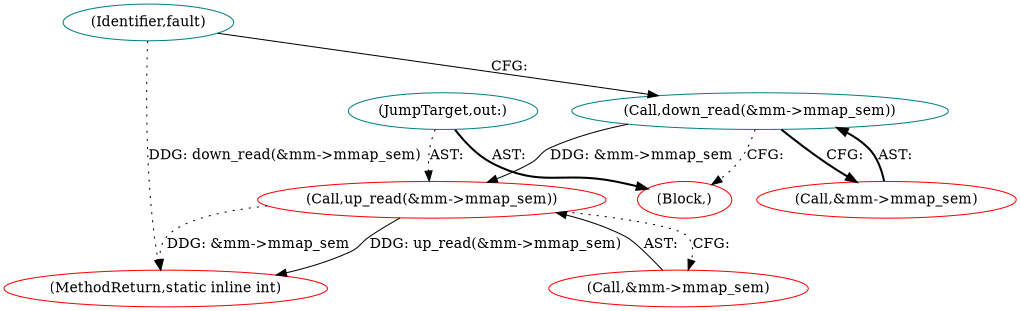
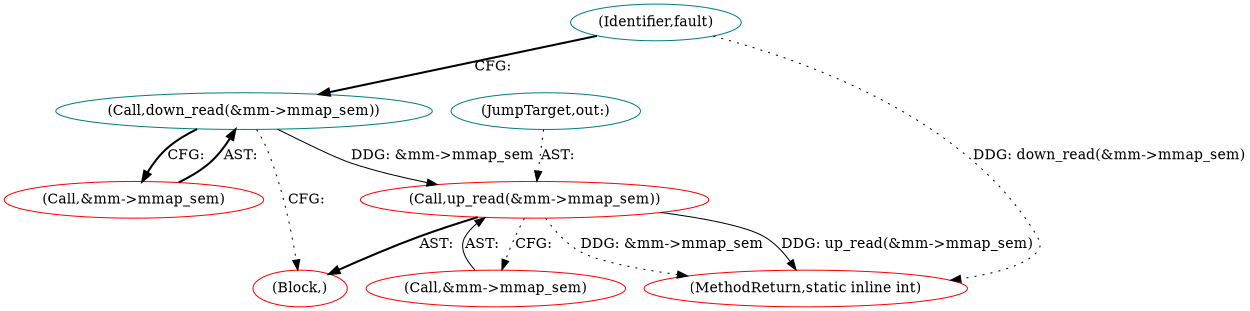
(433, 64) -> (463, 64)
(538, 177) -> (407, 241)
